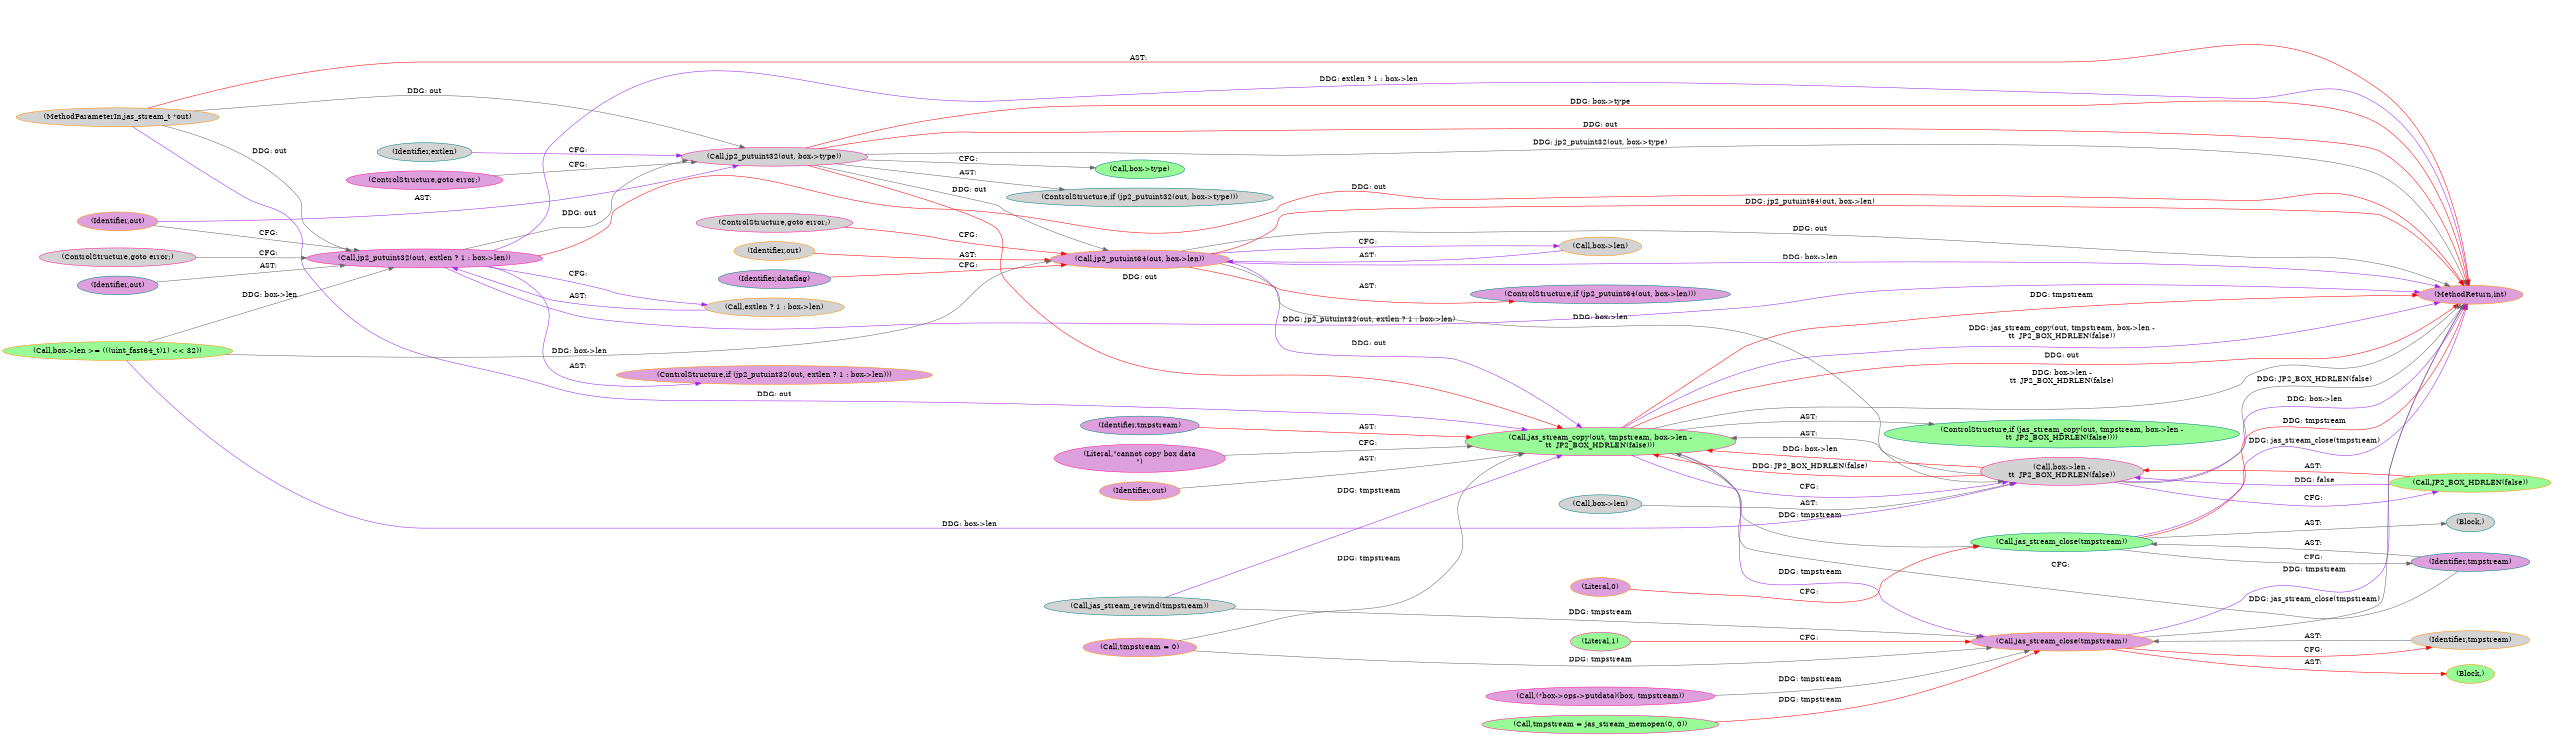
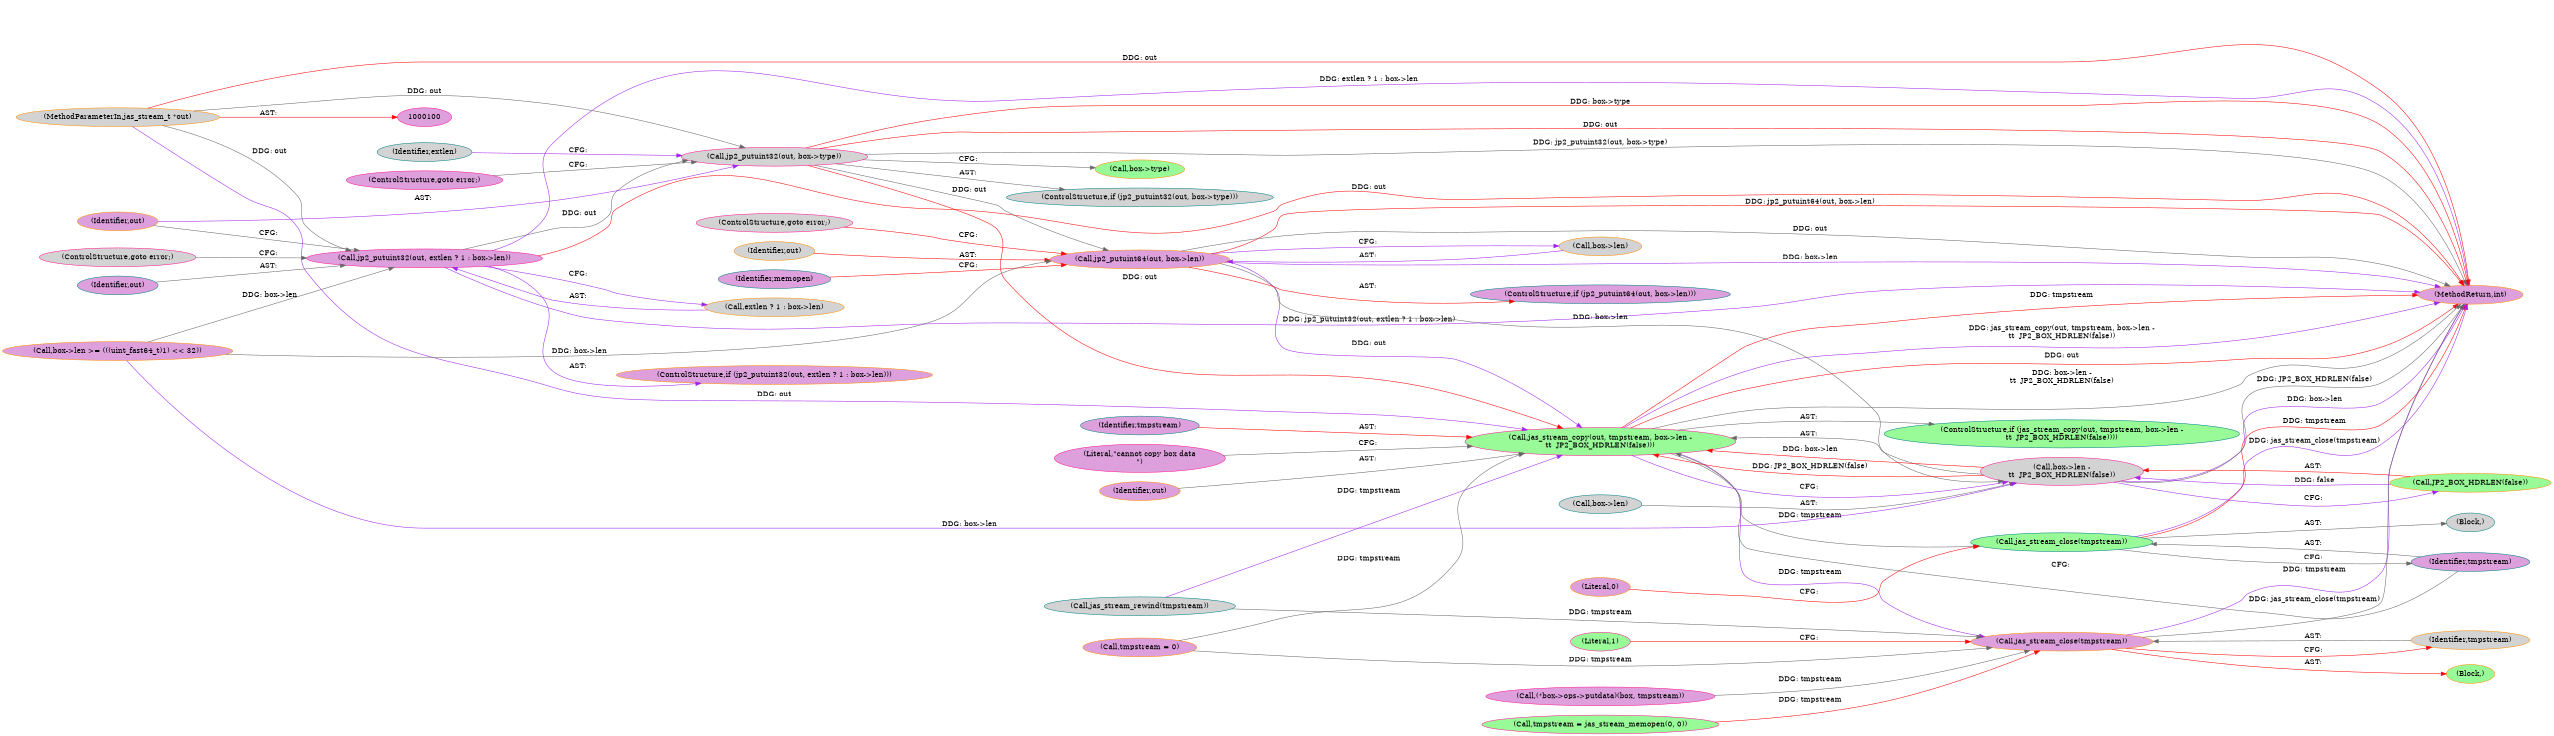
(1140, 58) -> (1140, 58)
none -> (425, 117)
(1140, 169) -> (1140, 169)
(774, 279) -> (774, 279)
(118, 351) -> (118, 351)
